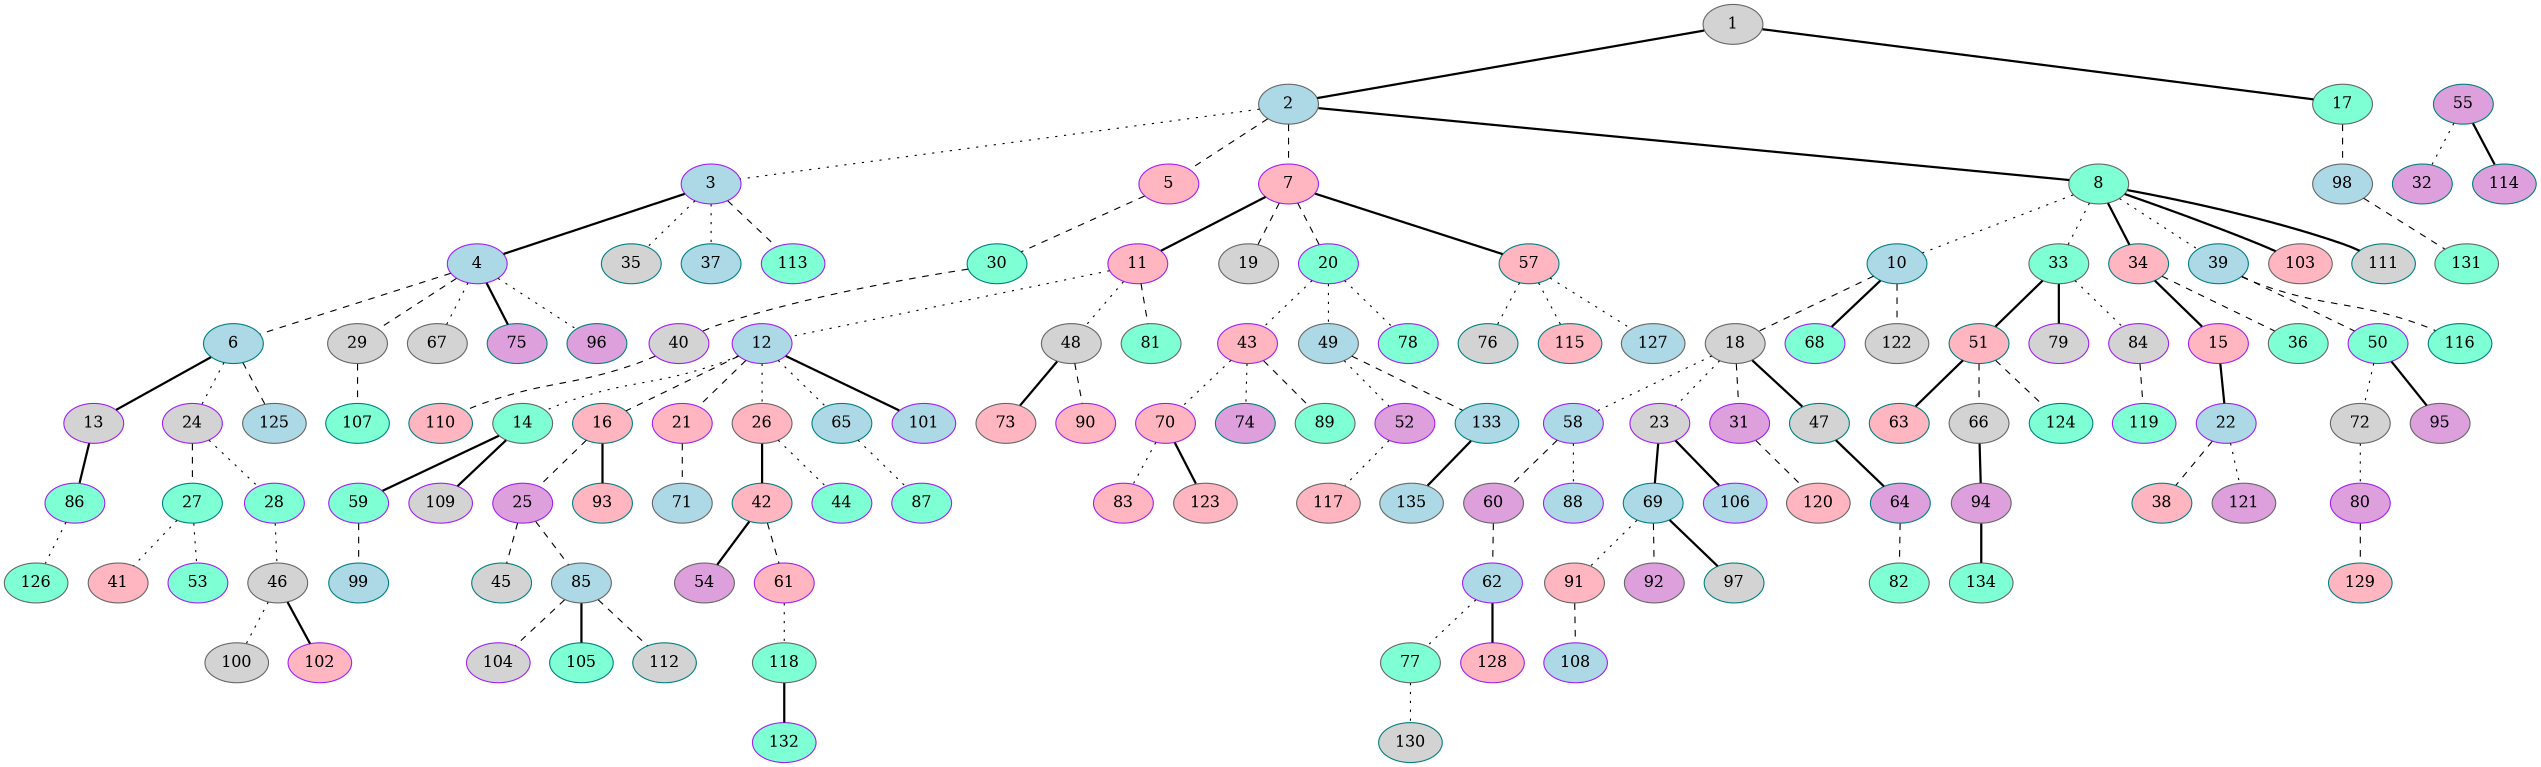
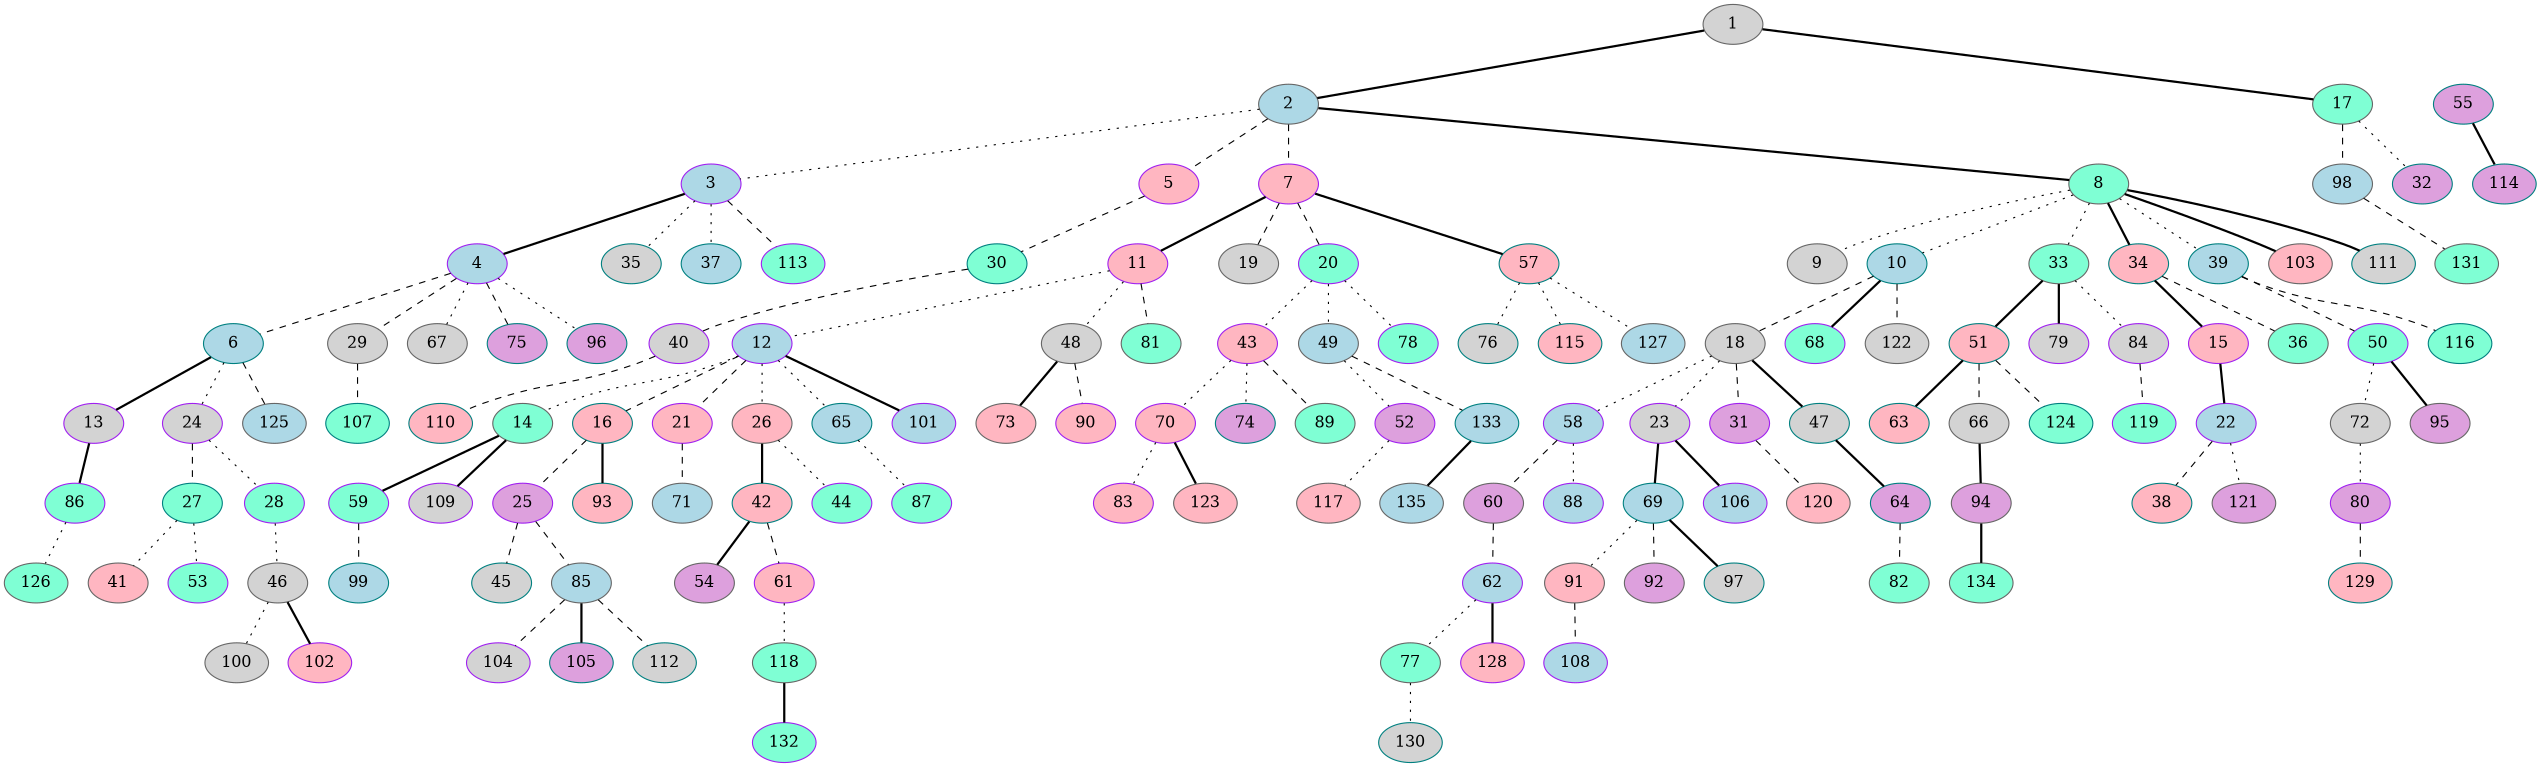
(2443, 144) -> (2382, 144)
none -> (1817, 264)
(497, 304) -> (497, 304)
(581, 663) -> (581, 663)
